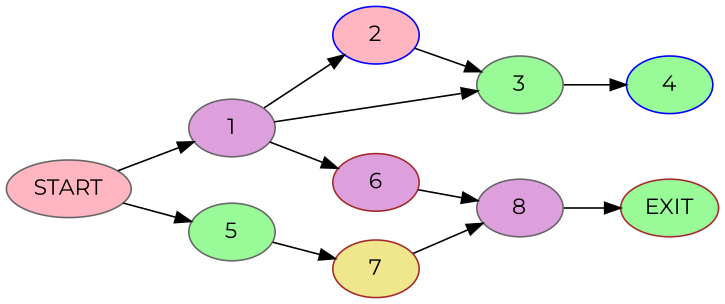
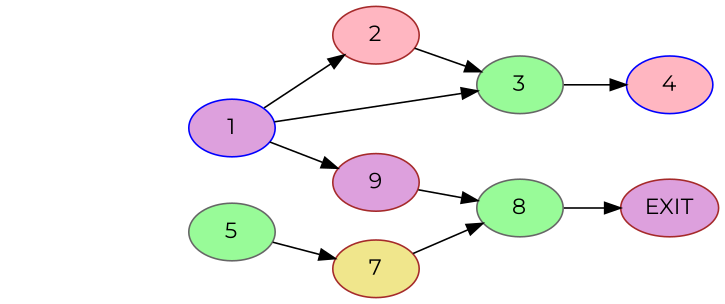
(376, 35) -> (376, 35)
(670, 85) -> (670, 85)
(232, 128) -> (232, 128)
(376, 182) -> (376, 182)
(69, 189) -> none
(520, 208) -> (520, 208)
(670, 208) -> (670, 208)
